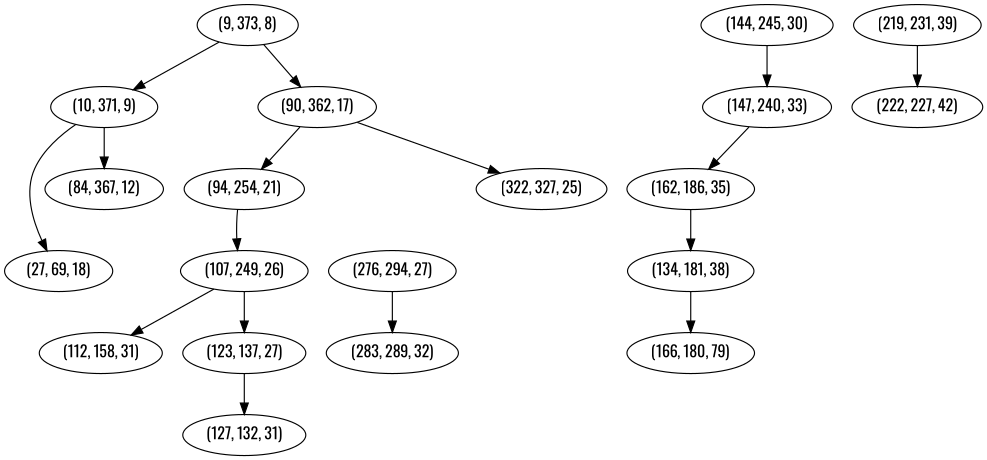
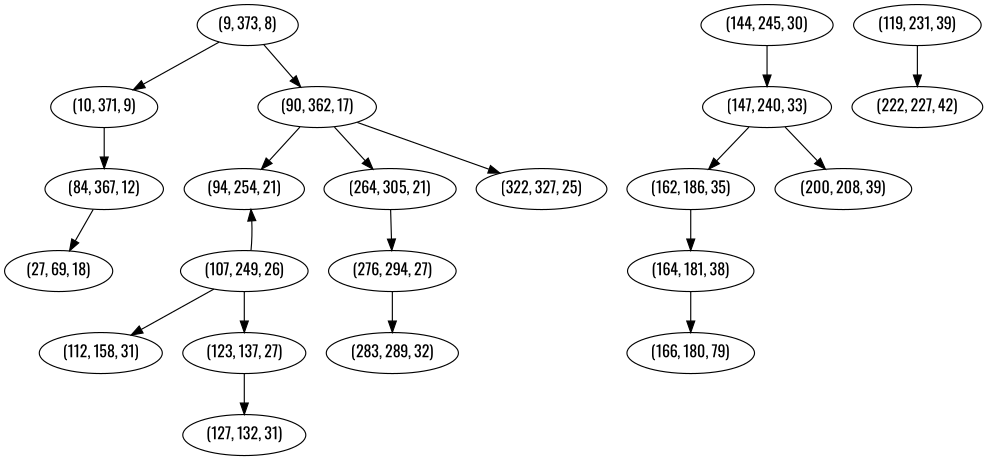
(917, 25) -> (917, 25)
(33, 175) -> (84, 225)
none -> (390, 189)
none -> (843, 189)
(237, 224) -> (252, 236)
(691, 271) -> (691, 271)
